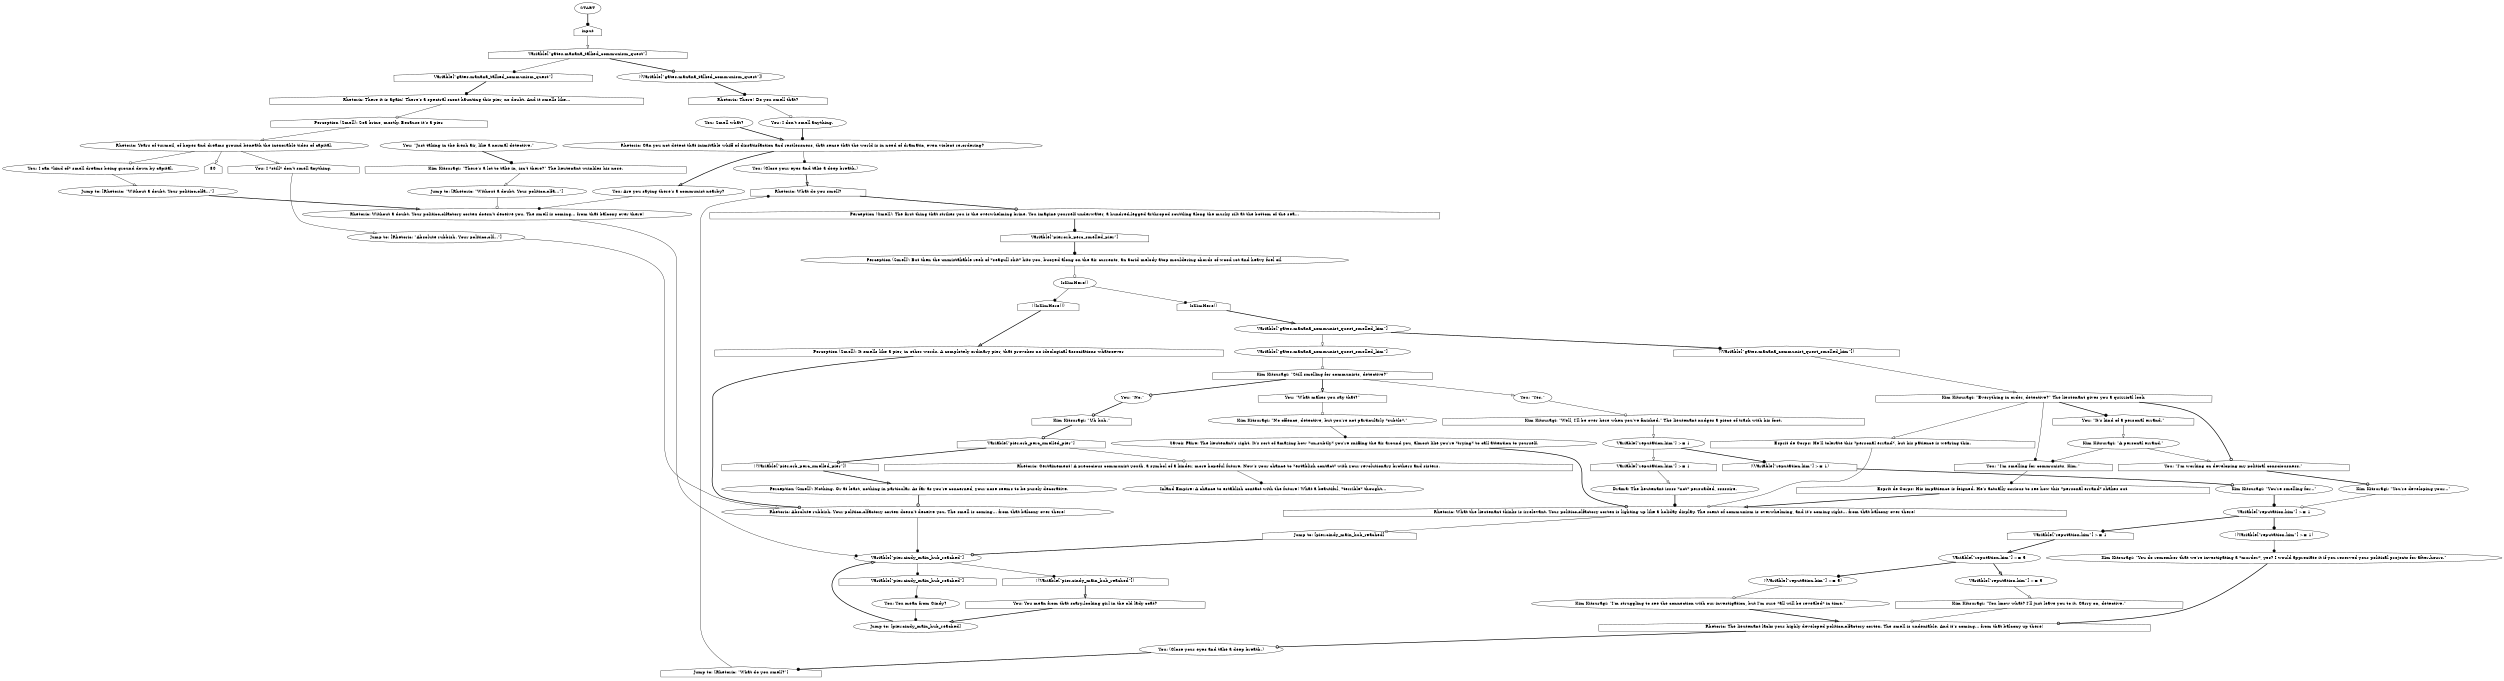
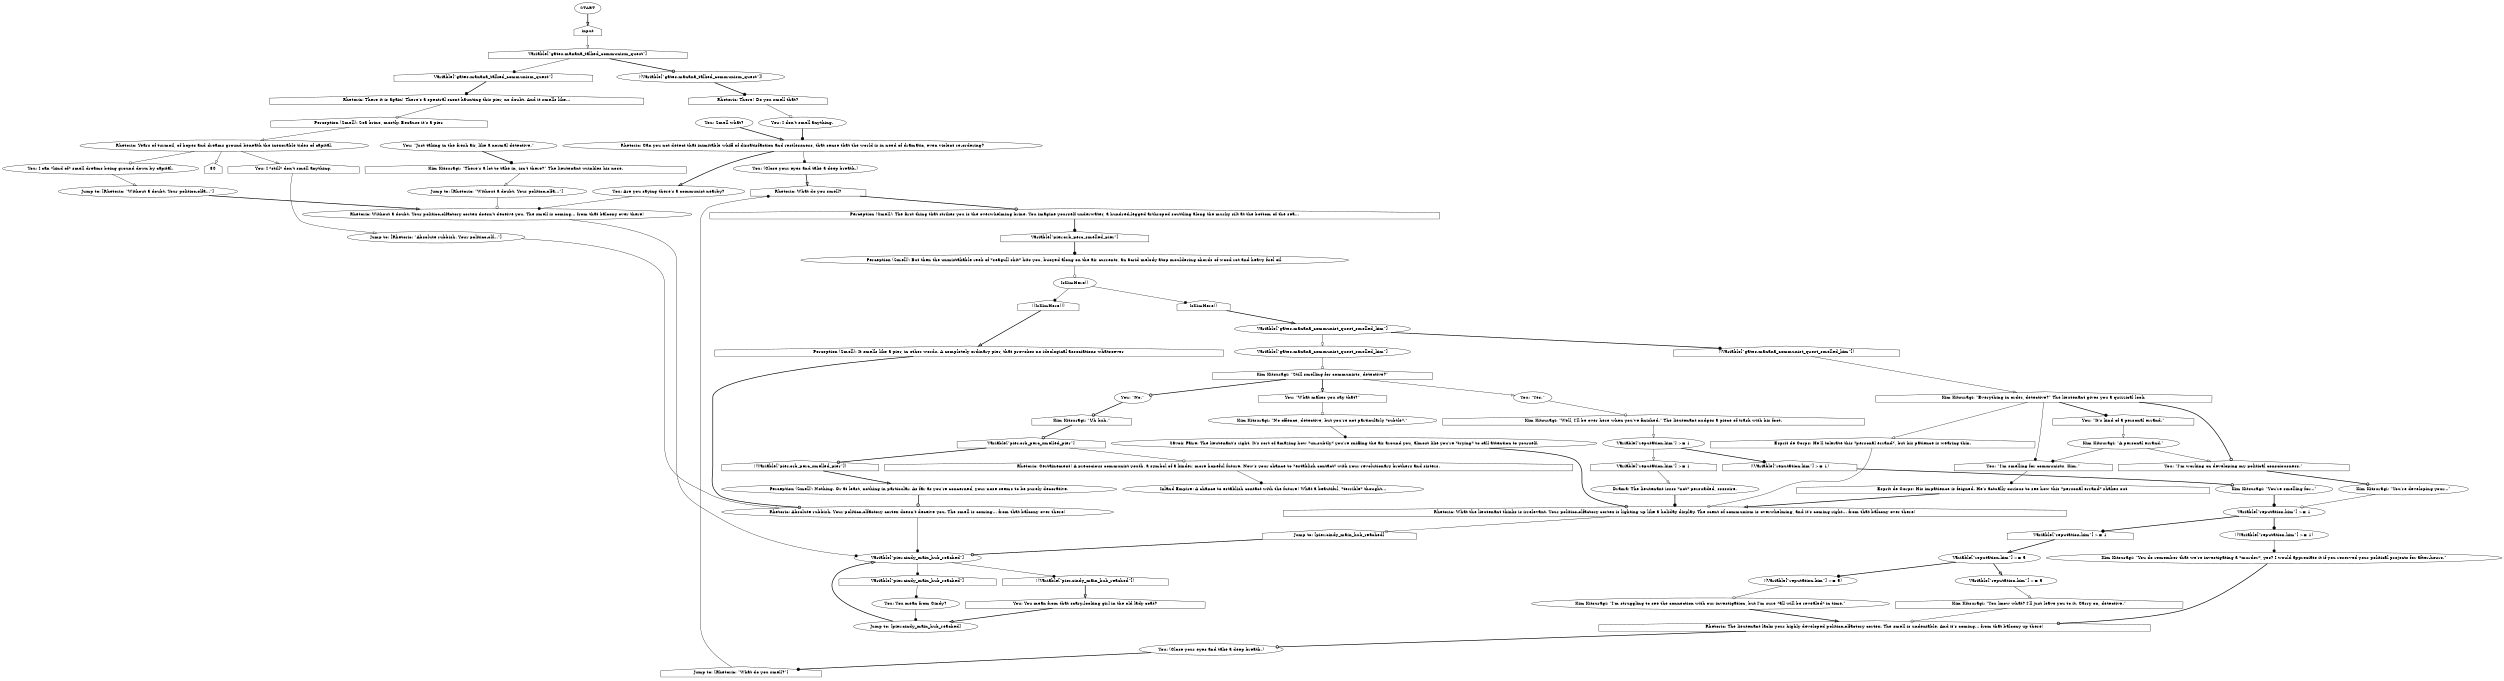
(588, 18) -> (588, 18)
